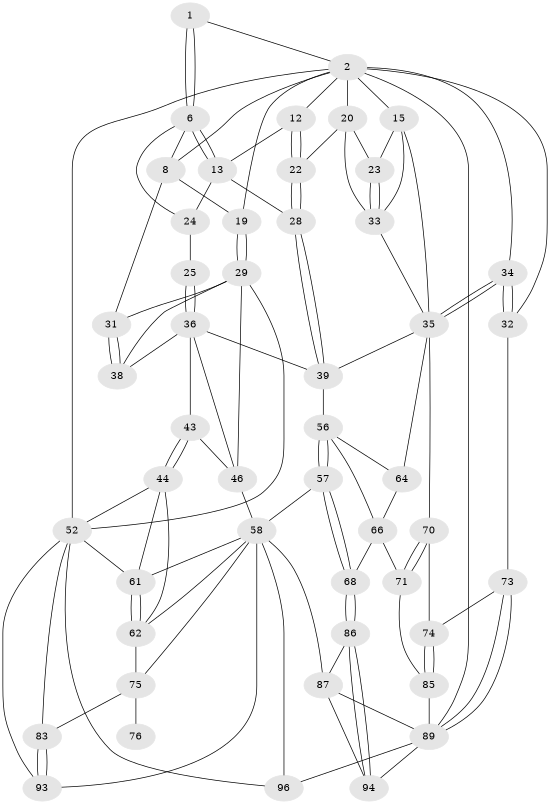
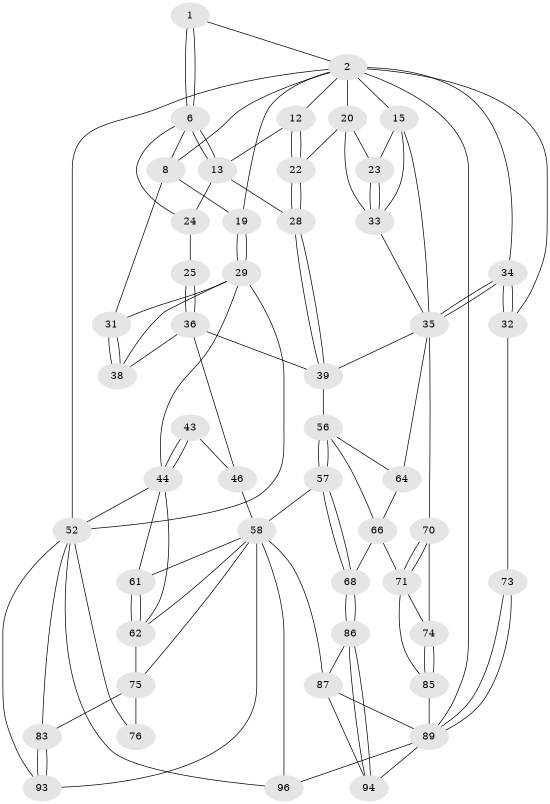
(190, 376) -> none
(240, 376) -> (189, 373)
(104, 556) -> (95, 637)
(474, 605) -> (416, 608)
